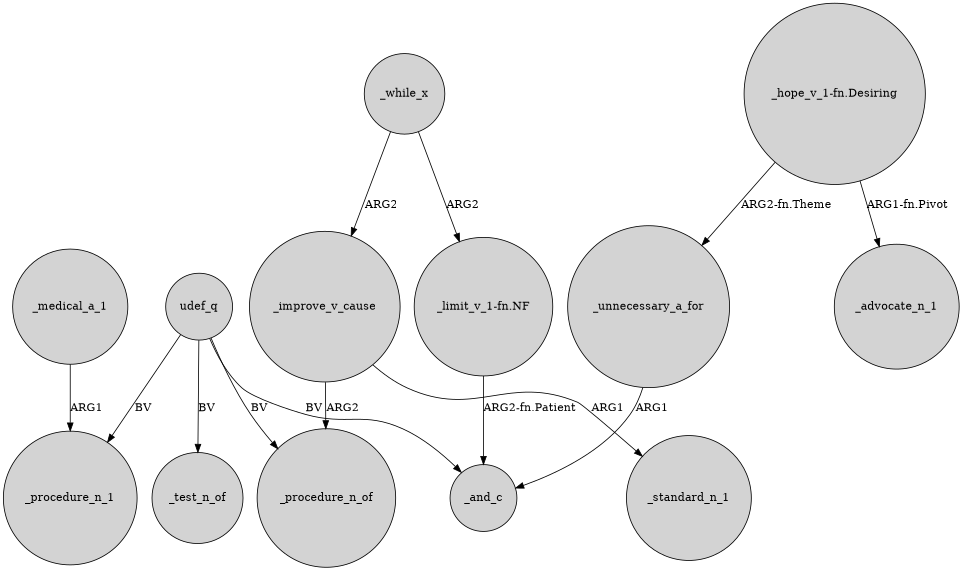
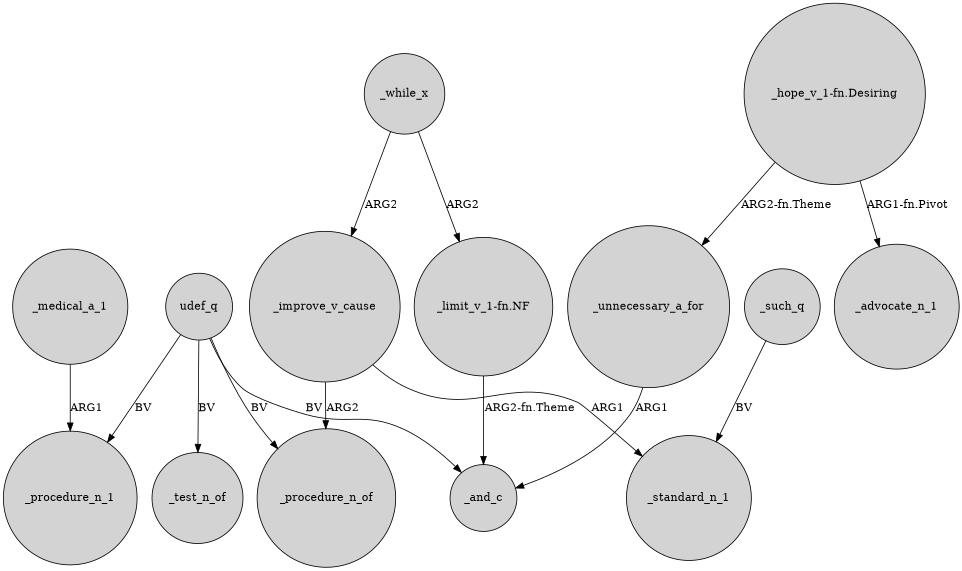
none -> (782, 307)
(530, 408) -> (530, 408)
